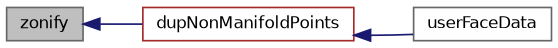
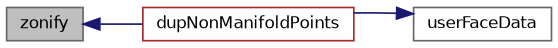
(392, 35) -> (375, 13)
